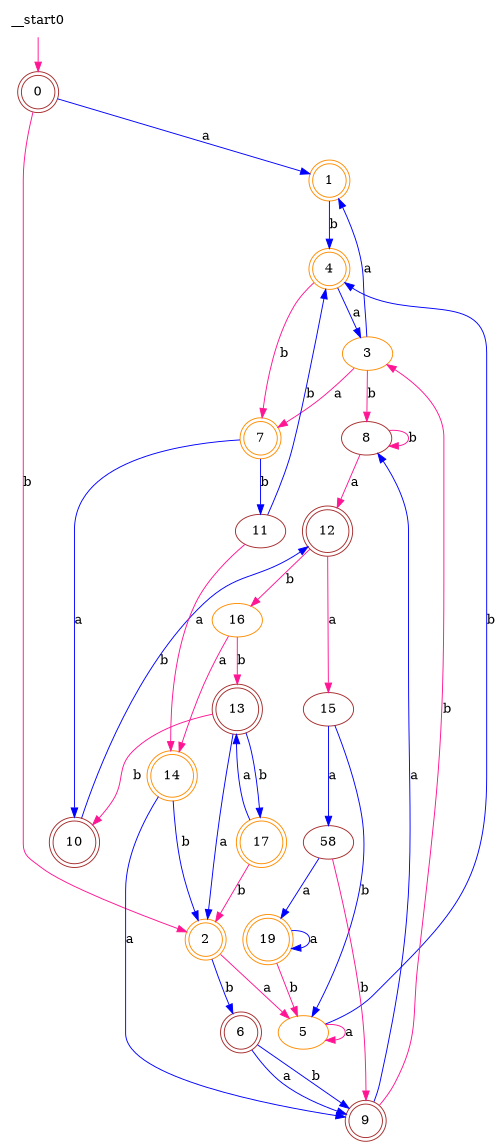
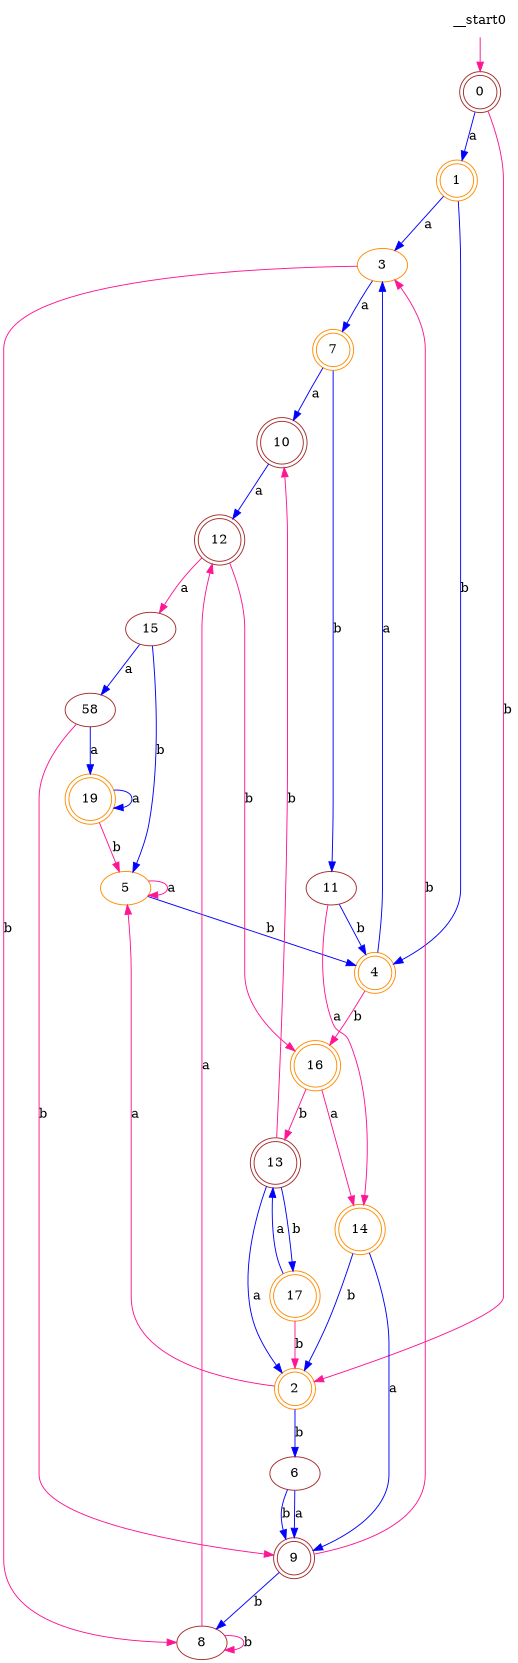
(363, 271) -> (422, 220)
(278, 341) -> (351, 1014)
(322, 398) -> (359, 302)
(237, 620) -> (315, 1066)
(165, 661) -> (259, 491)
(415, 776) -> (259, 1602)
(241, 1032) -> (295, 1474)
